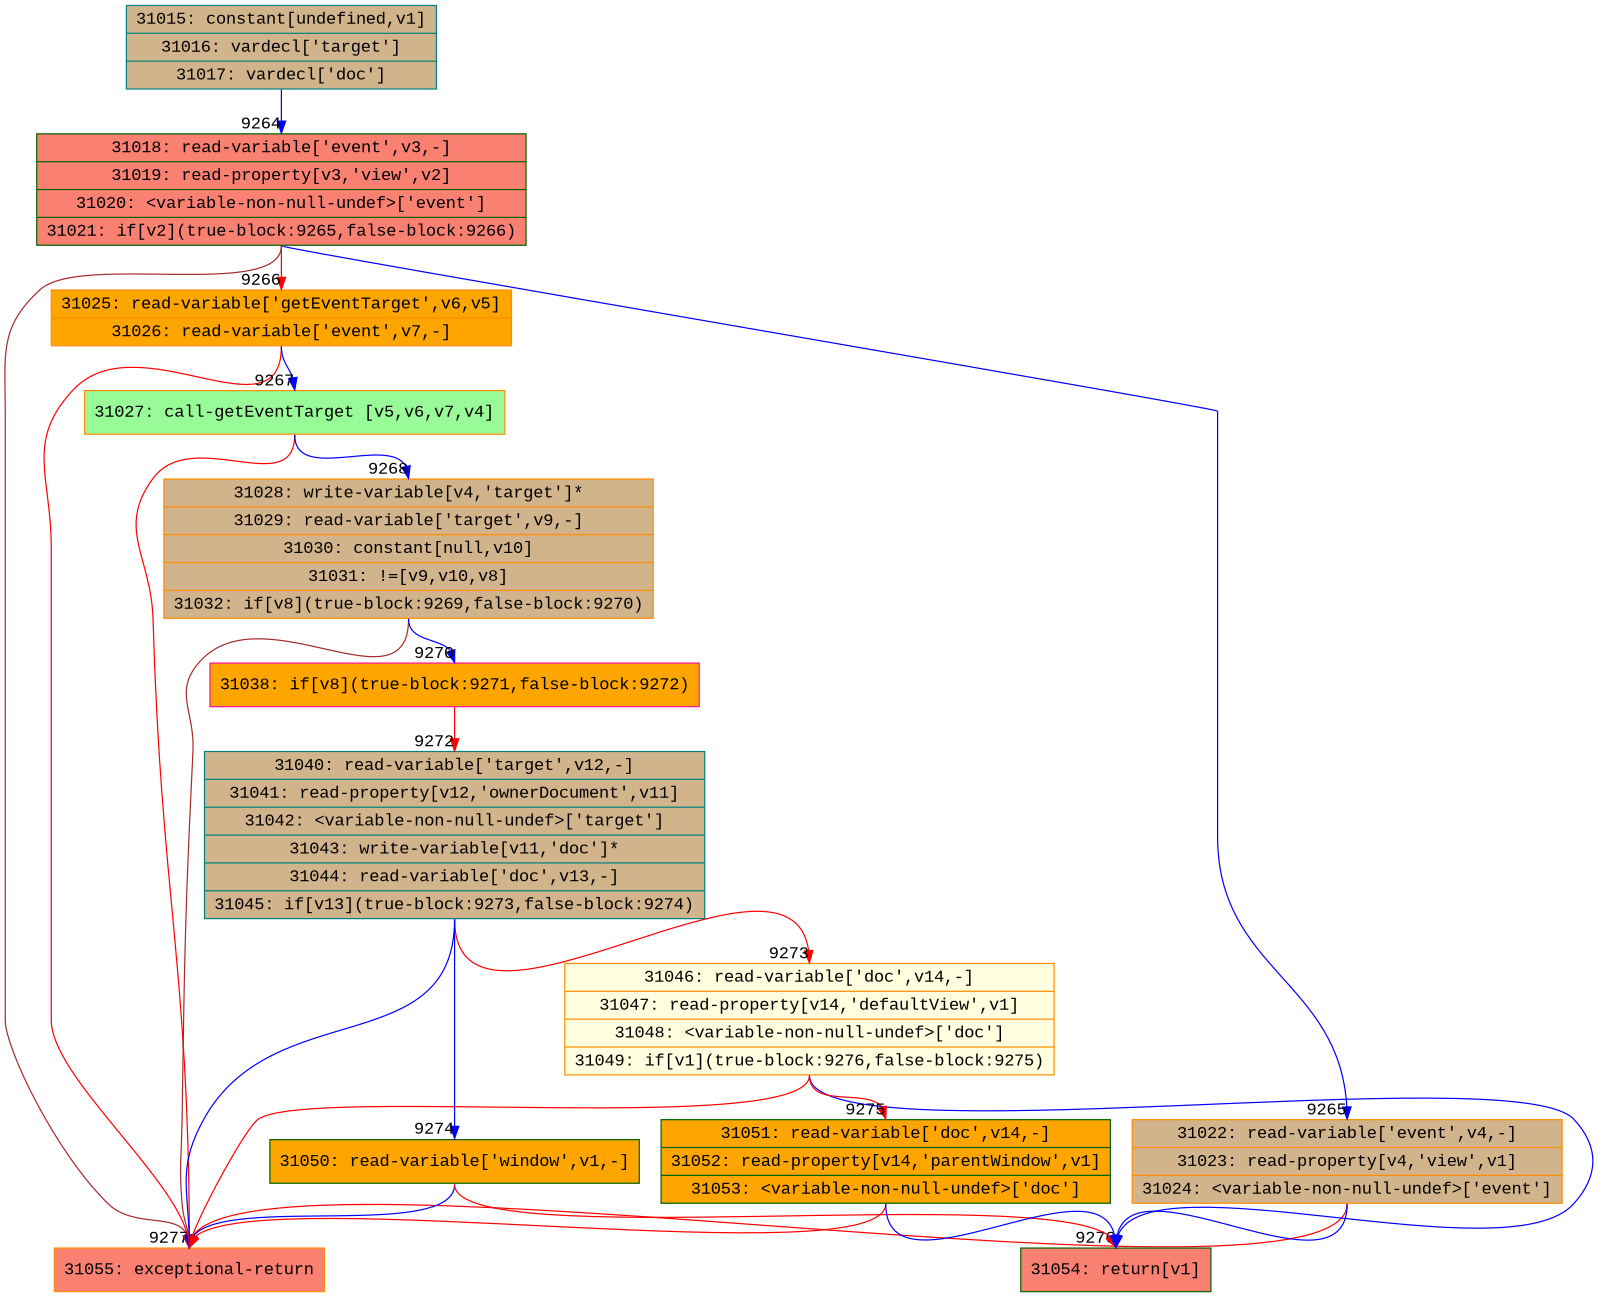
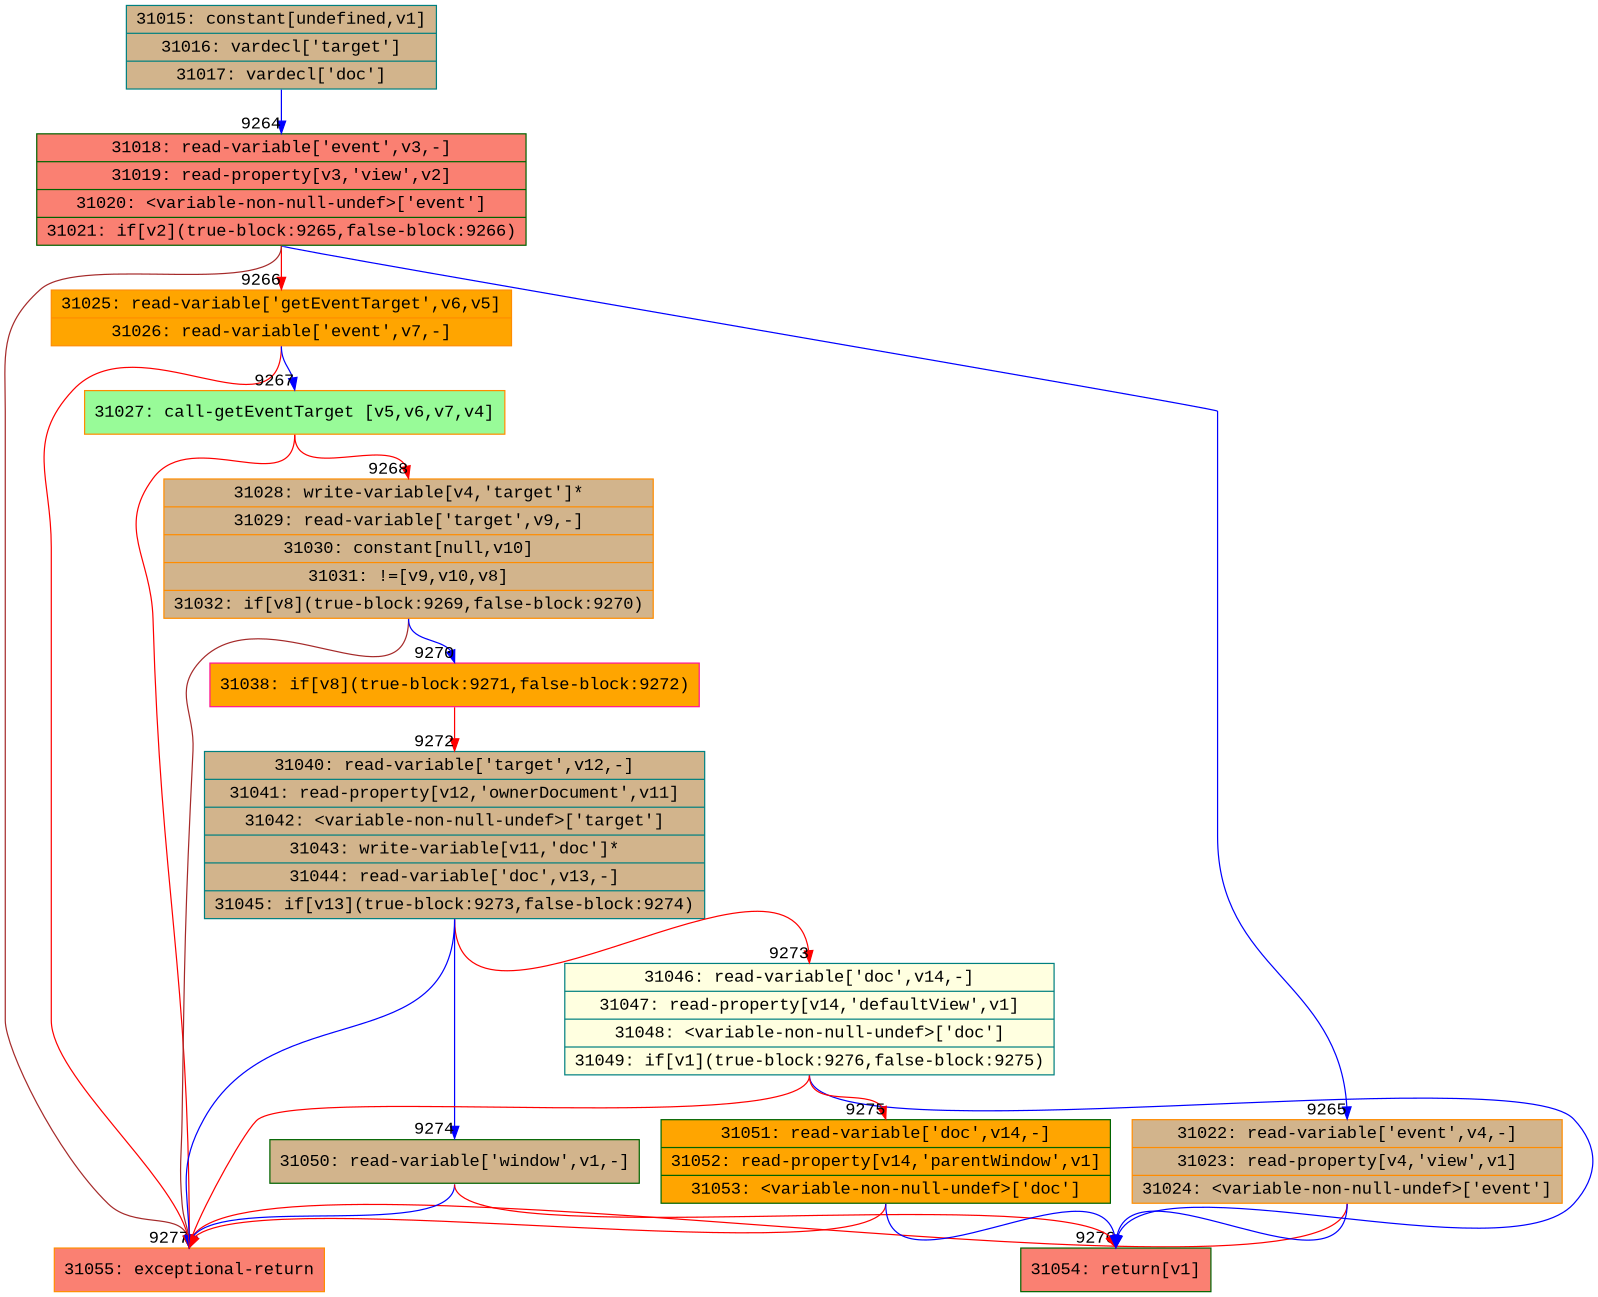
(346, 457) -> (346, 457)
(809, 1019) -> (809, 1019)
(455, 1161) -> (455, 1161)
